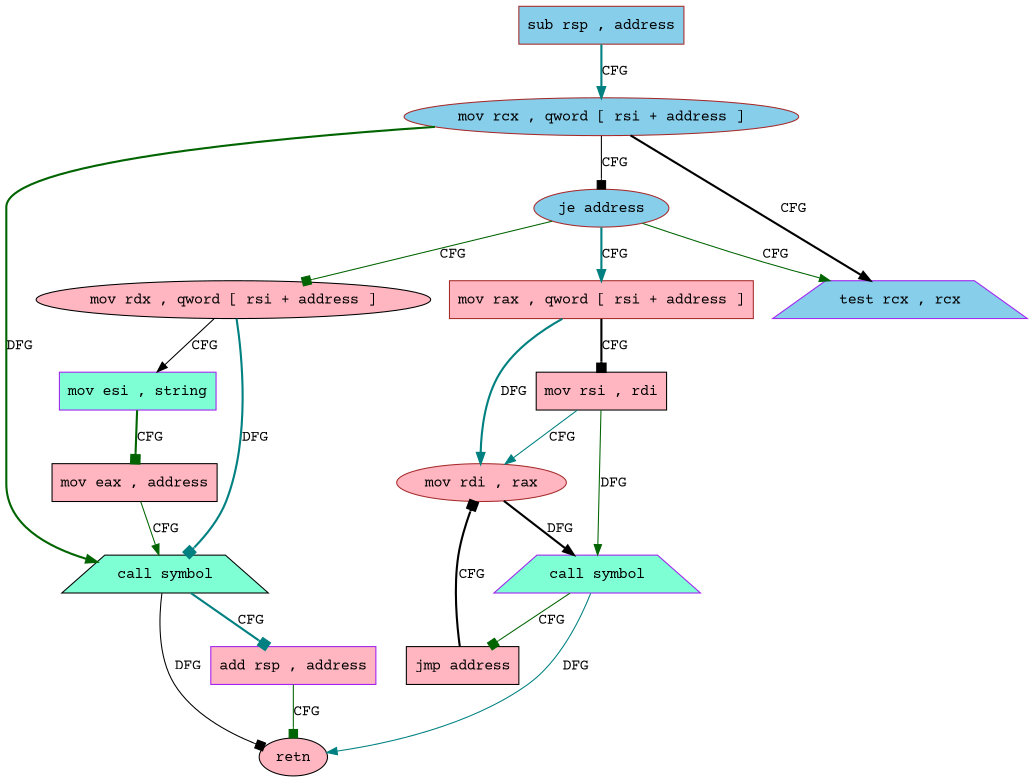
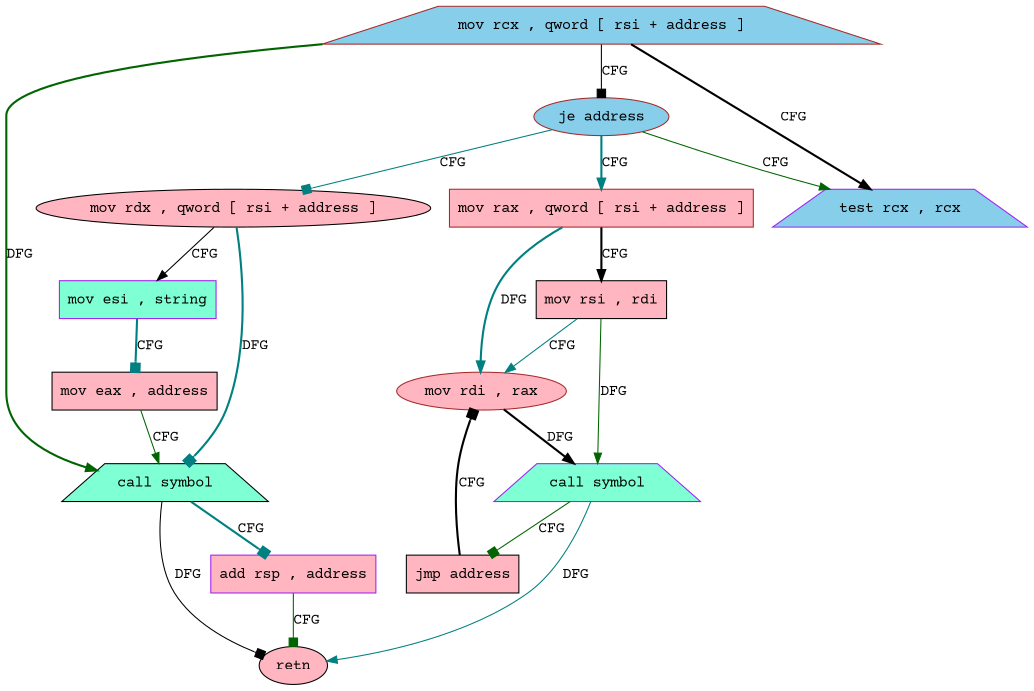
(601, 25) -> none
(601, 117) -> (601, 25)
(433, 250) -> (433, 159)
(601, 340) -> (601, 249)
(136, 432) -> (136, 340)
